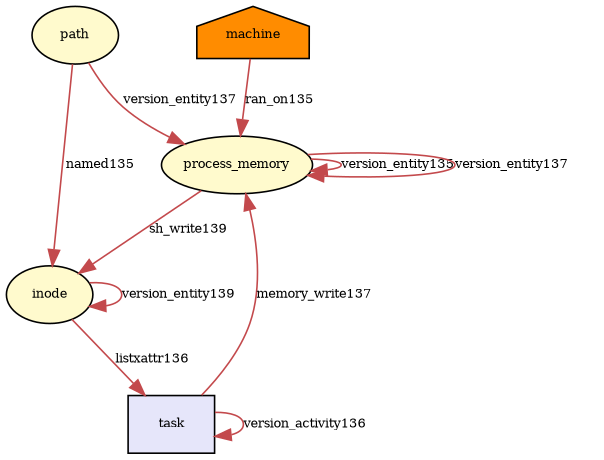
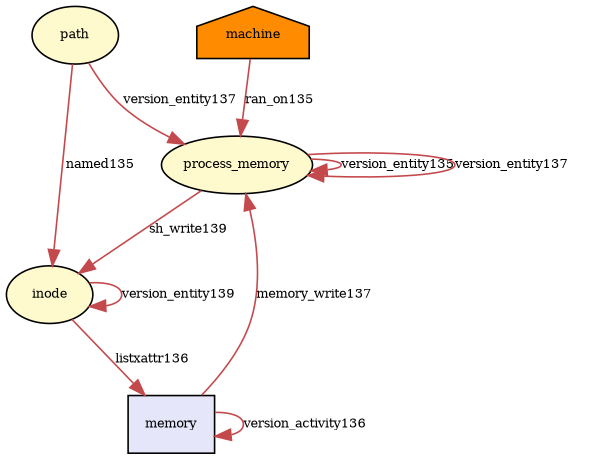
(171, 424) -> (171, 424)
